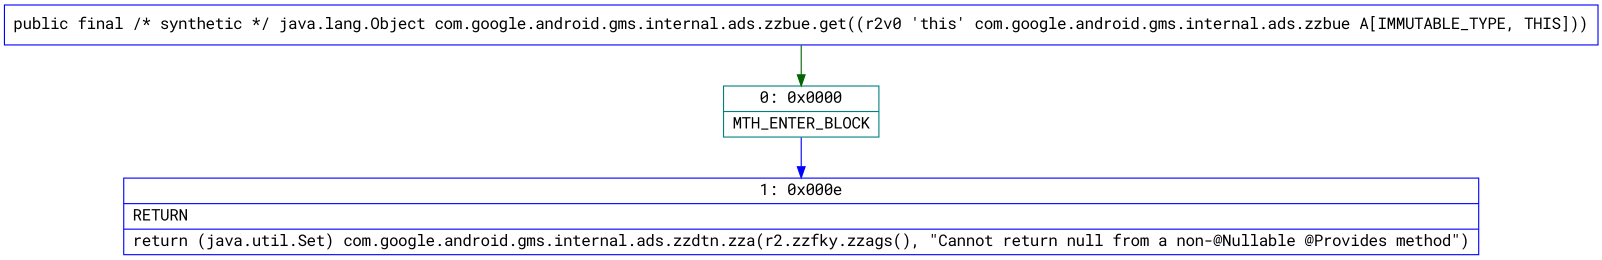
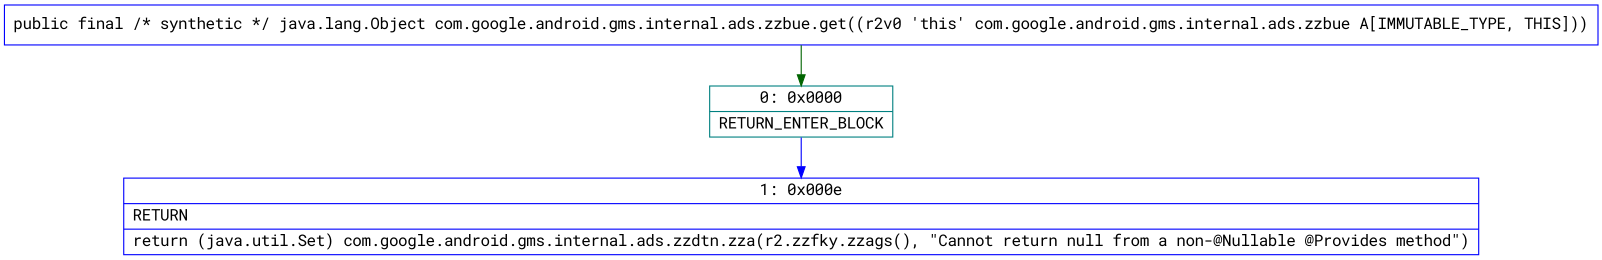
(801, 124) -> (801, 124)
